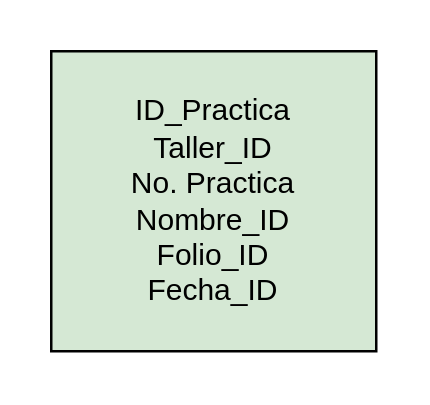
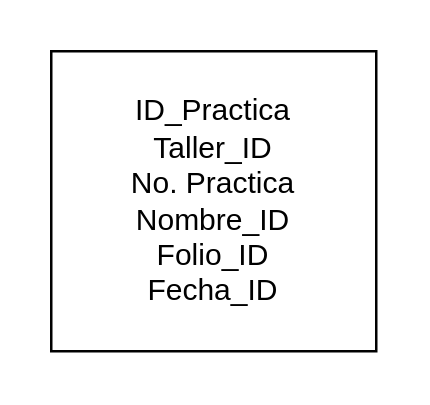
(214, 201) -> (214, 201)
